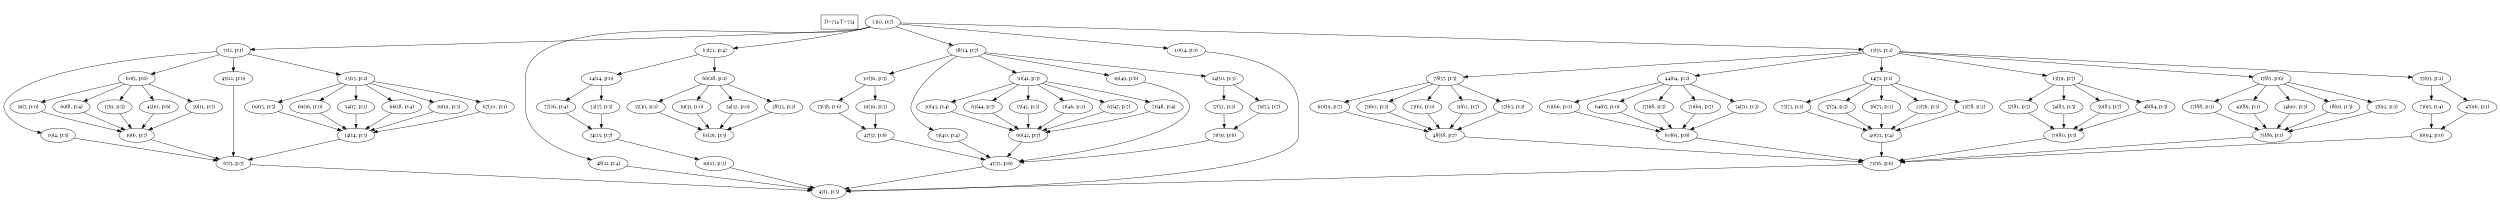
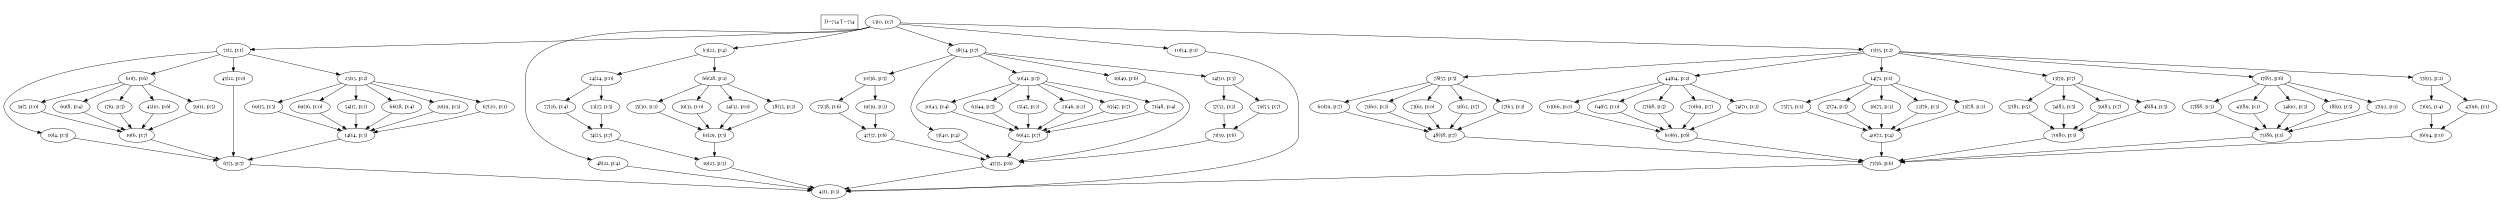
none -> (714, 147)
